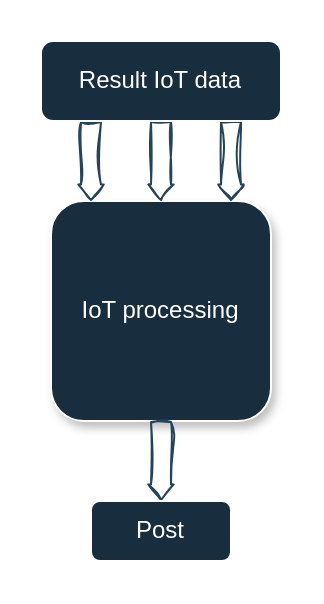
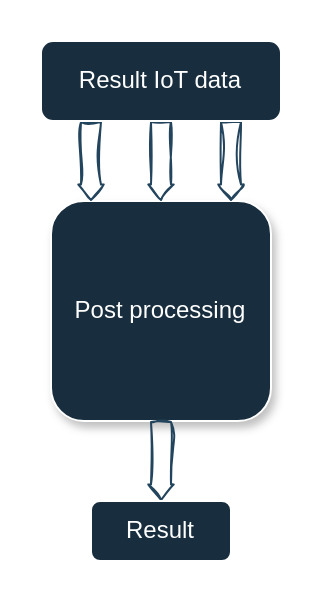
(161, 311) -> (161, 311)
(161, 531) -> (161, 531)
